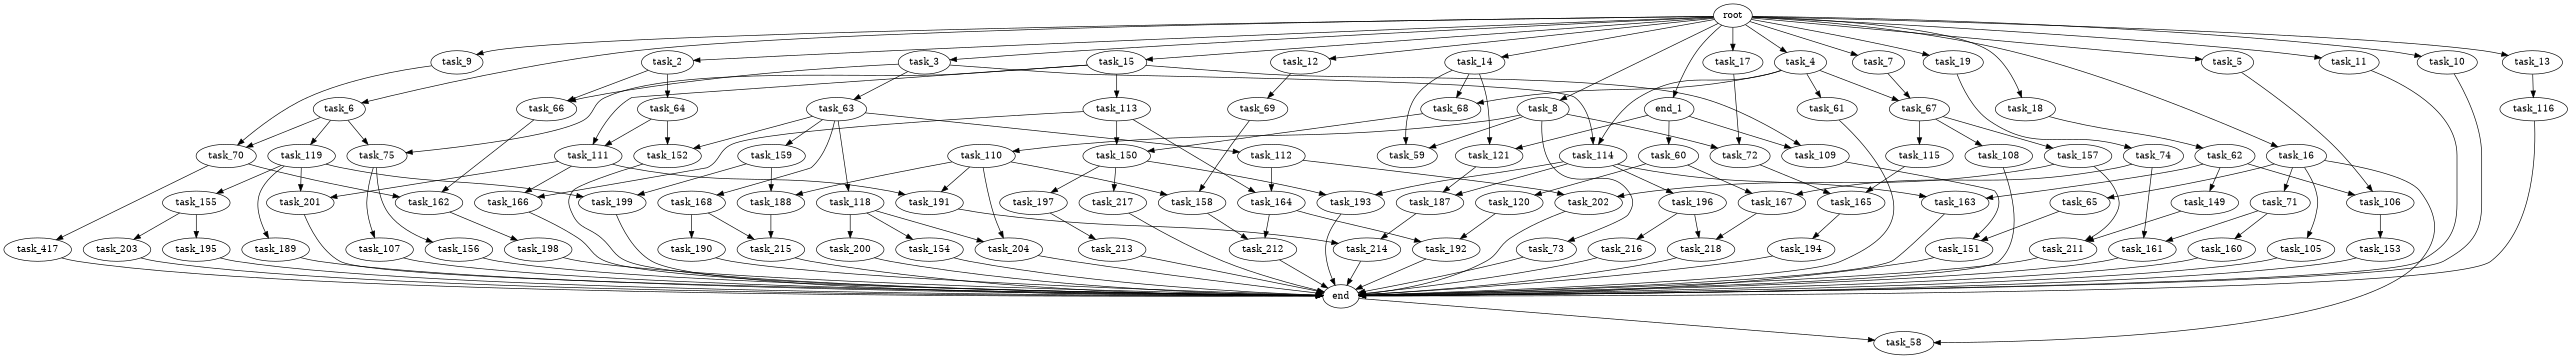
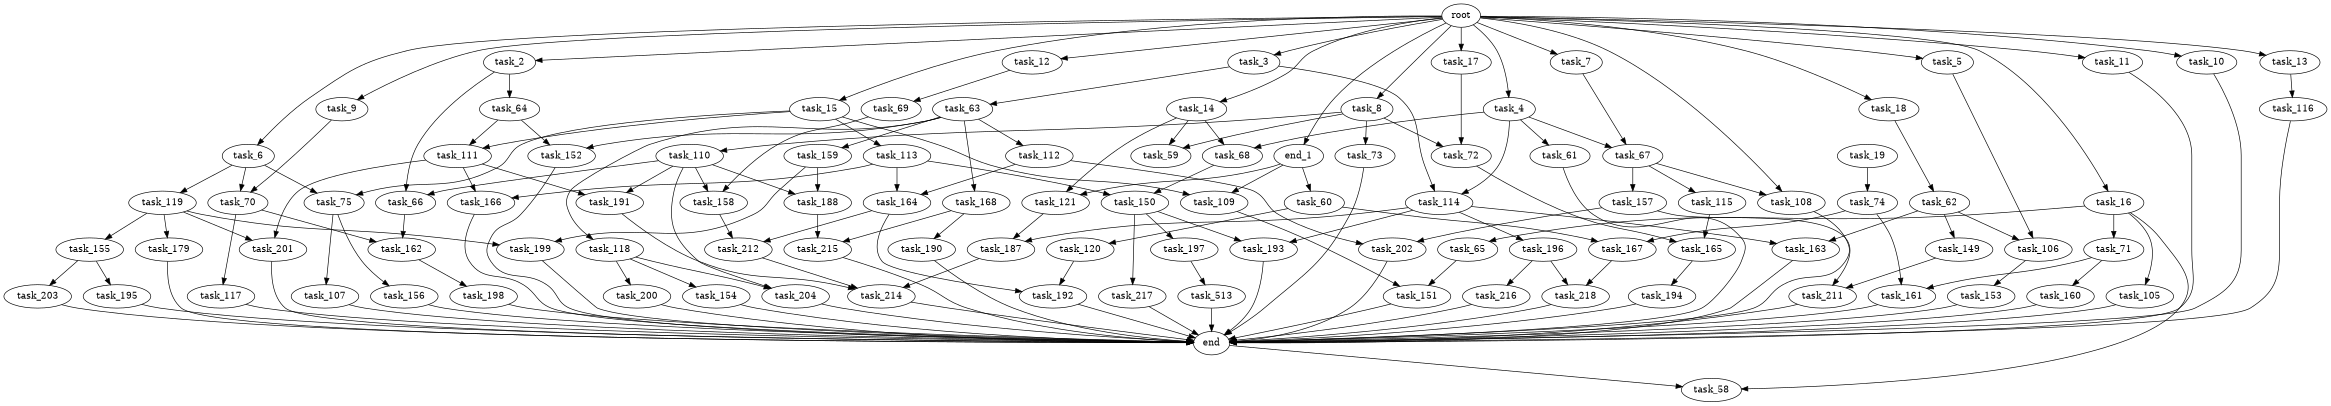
(1837, 35) -> (1645, 72)
(793, 71) -> (540, 176)
(38, 250) -> (221, 296)
(276, 250) -> (169, 250)
(1112, 250) -> (1212, 296)
(1301, 272) -> (807, 272)
